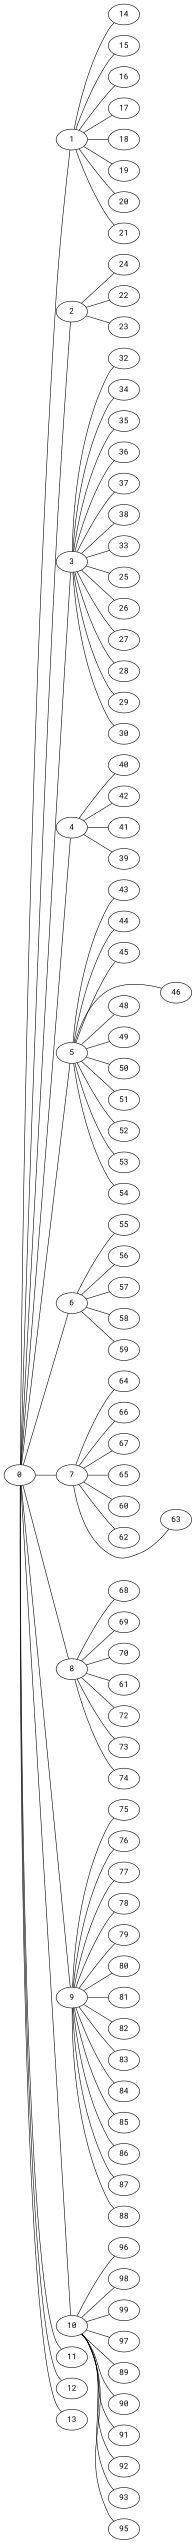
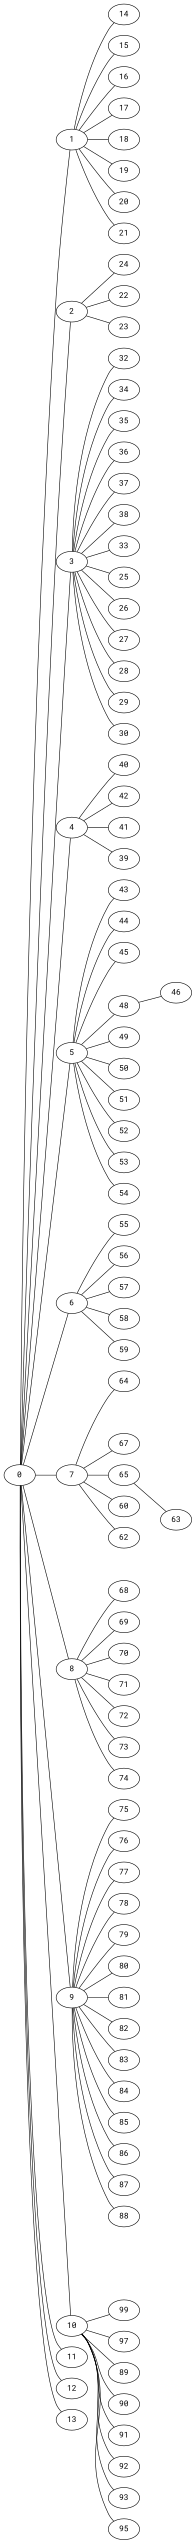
(105, 993) -> (150, 999)
(124, 1413) -> none
(106, 1551) -> (150, 1497)
(124, 1685) -> (124, 1685)
(124, 2248) -> none
(124, 2279) -> none
